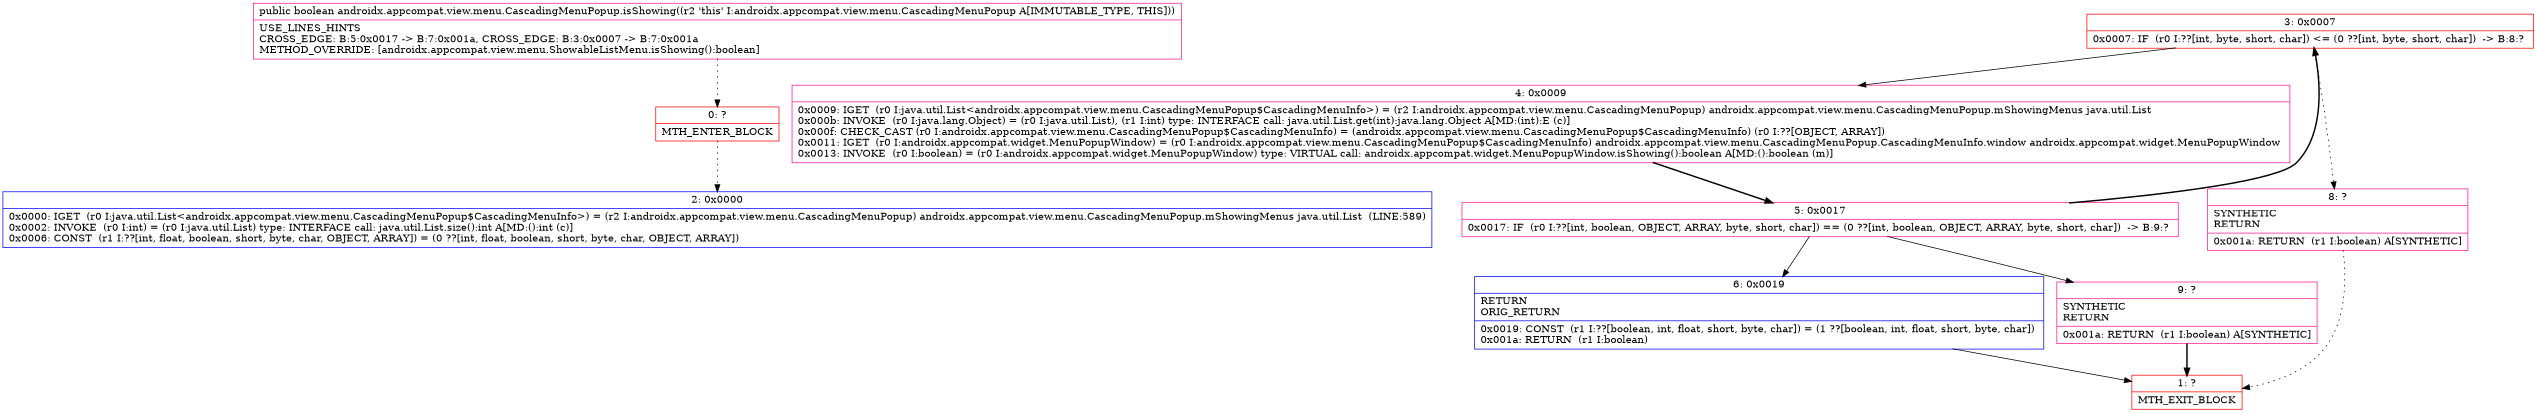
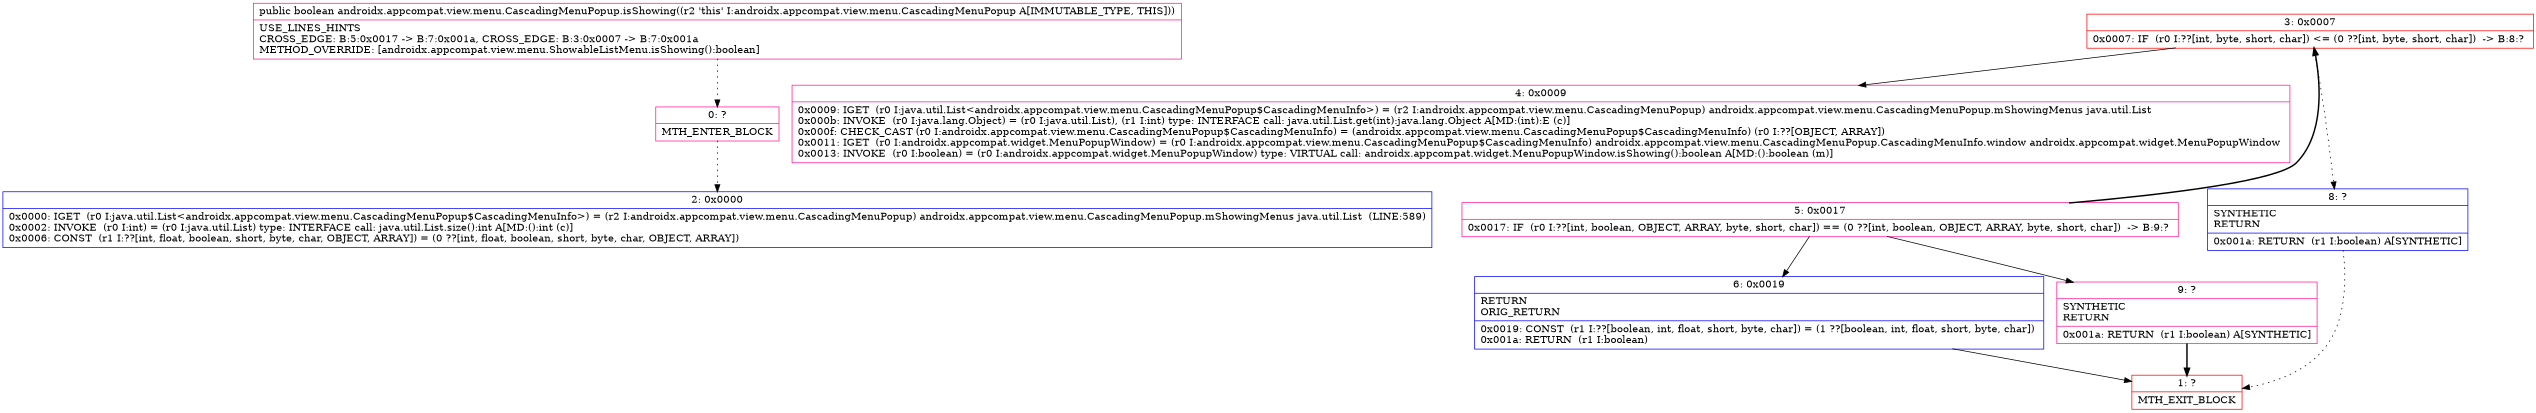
(717, 124) -> (717, 124)
(1709, 181) -> none
(2338, 220) -> (2338, 220)
